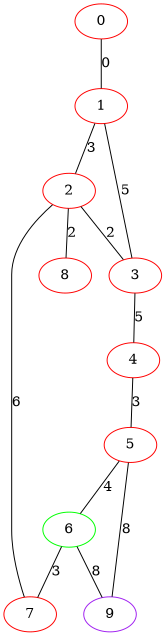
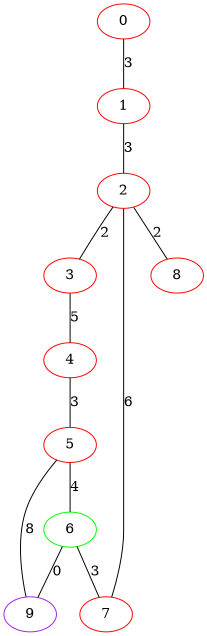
(106, 64) -> (129, 64)
(118, 191) -> none
(96, 572) -> (57, 572)
